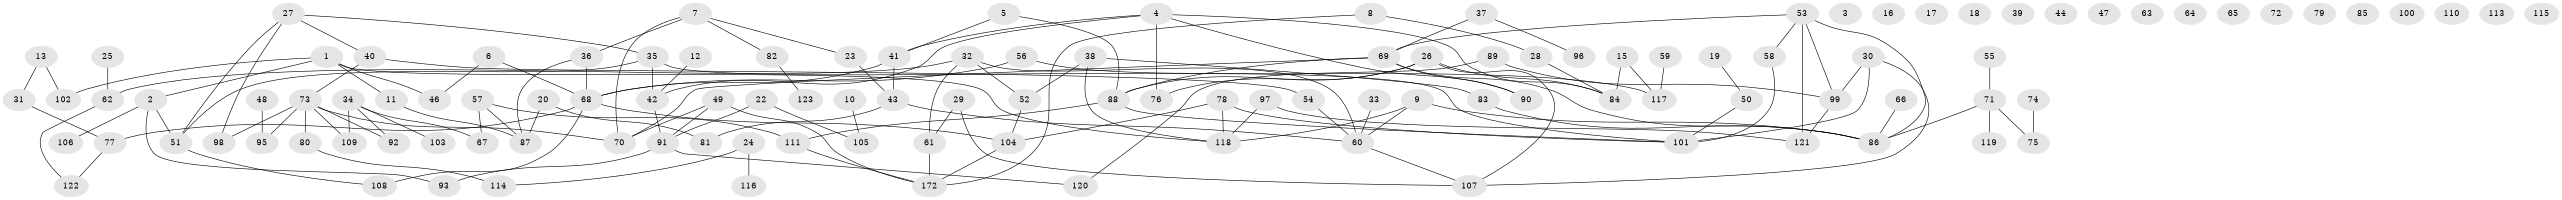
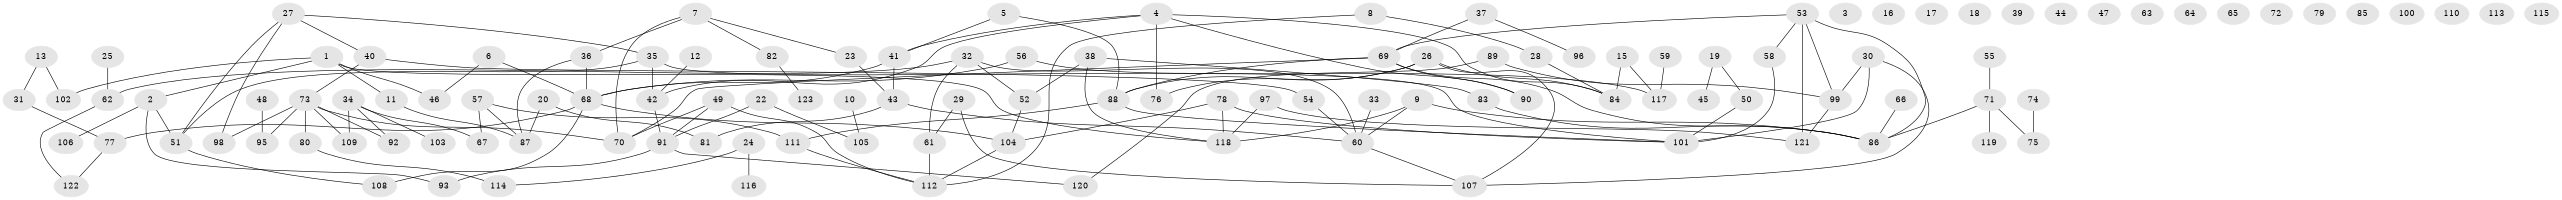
none -> (1704, 100)
(930, 186) -> (930, 186)
